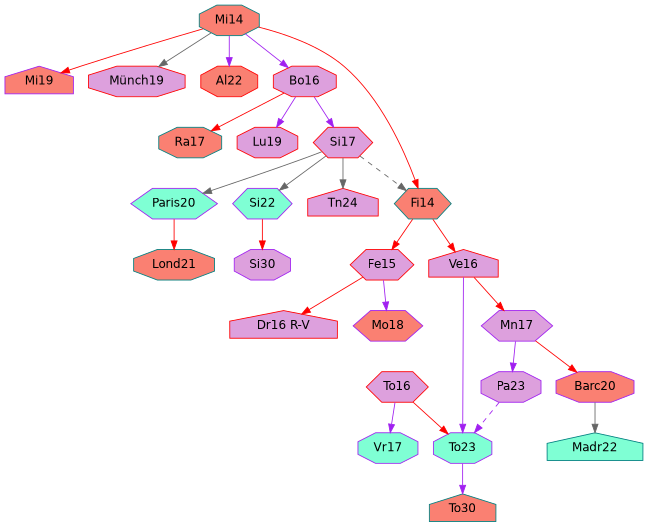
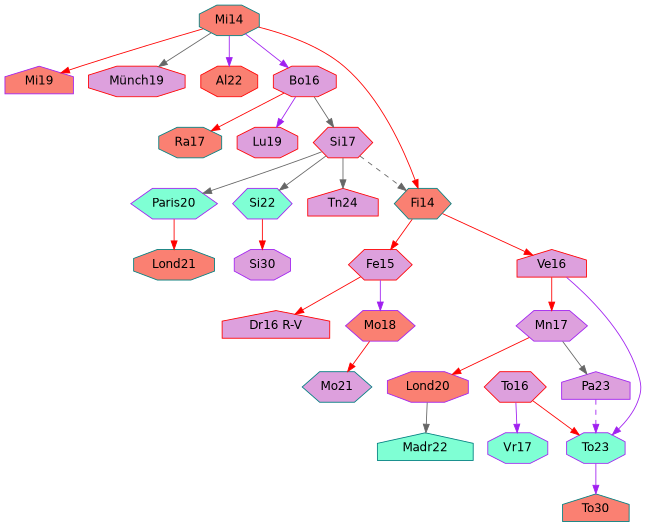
(322, 108) -> (322, 108)
(514, 352) -> (572, 354)
none -> (337, 387)
(511, 387) -> (596, 387)
(595, 387) -> (428, 387)
